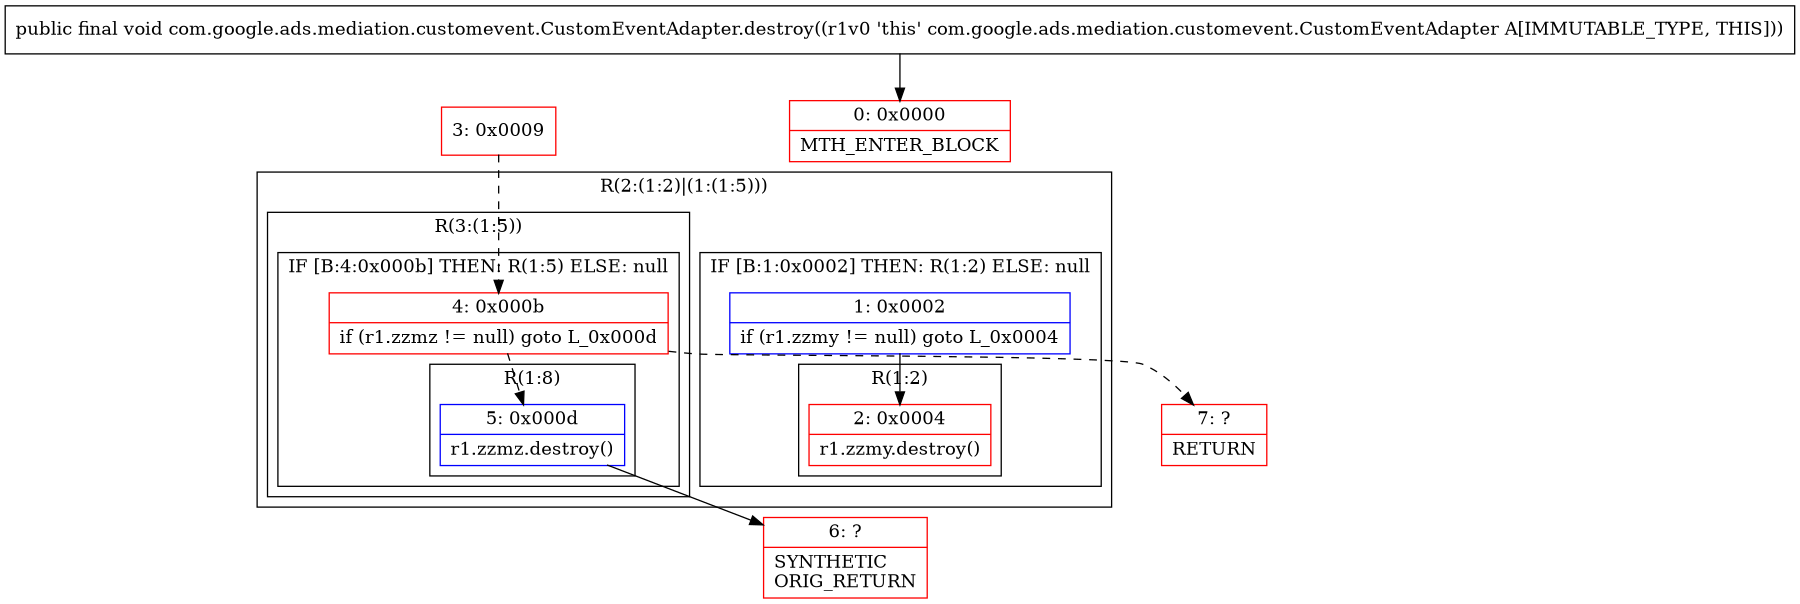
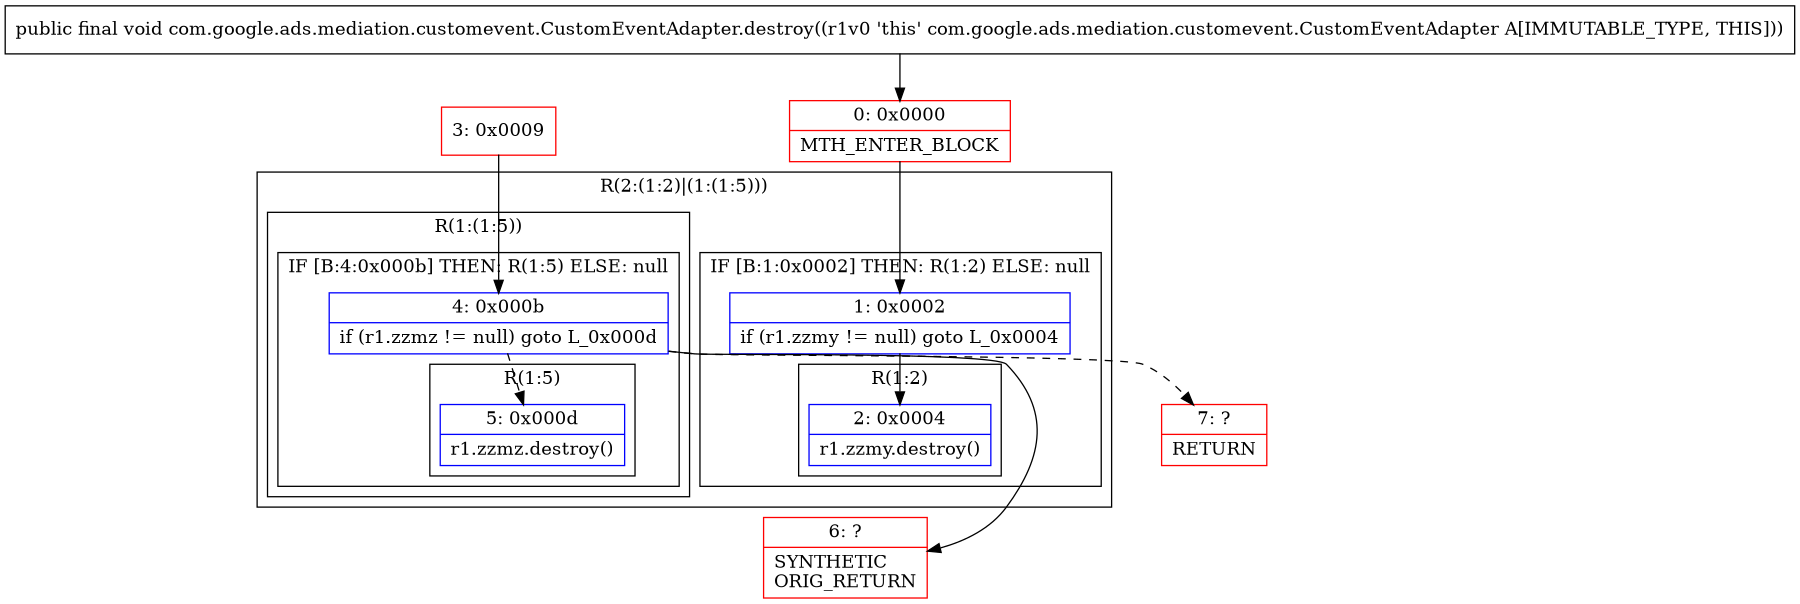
(499, 220) -> (499, 220)
none -> (900, 221)
(479, 227) -> (479, 227)
(499, 323) -> (499, 323)
(532, 379) -> (532, 379)
(900, 435) -> (900, 435)
(679, 493) -> (1011, 370)
